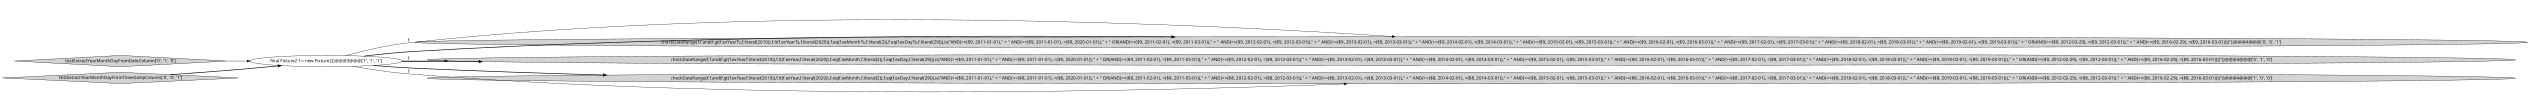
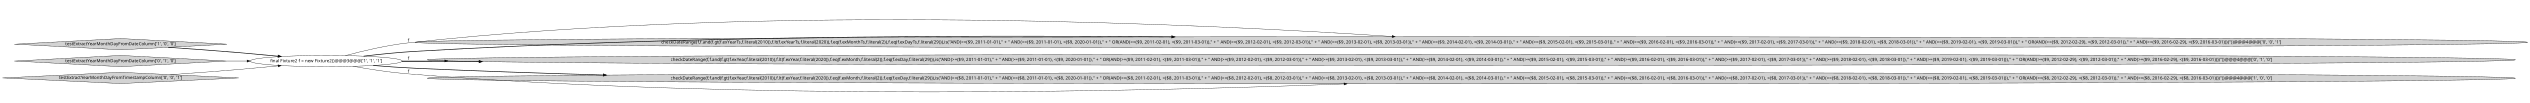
none -> (121, 44)
(224, 71) -> (224, 71)
